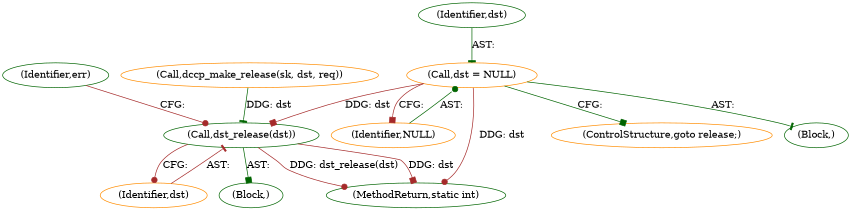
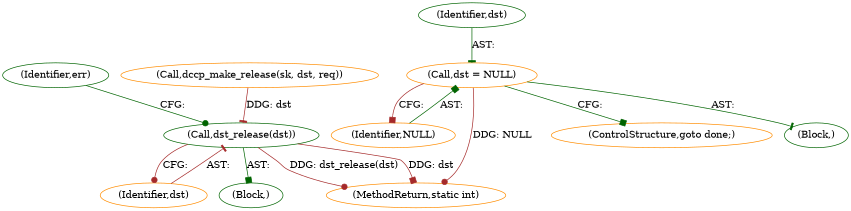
(349, 99) -> none
(144, 104) -> (144, 104)
(246, 104) -> (246, 104)
(431, 108) -> (431, 108)
(502, 135) -> (502, 135)
(662, 135) -> (662, 135)
(416, 195) -> (416, 195)
